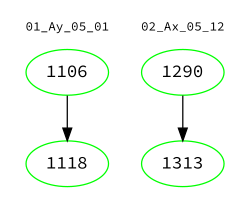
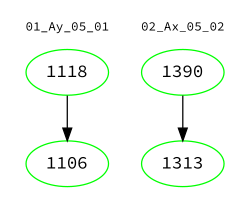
(183, 27) -> (183, 27)
(183, 72) -> (183, 72)
(67, 112) -> (67, 112)
